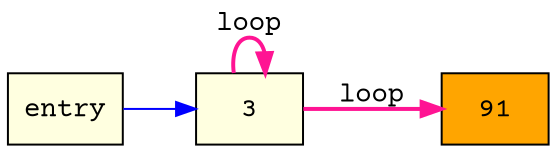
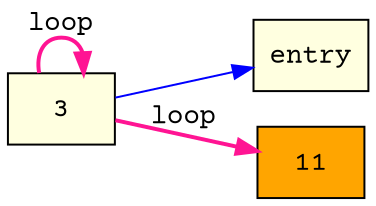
(150, 109) -> (174, 85)
(495, 109) -> (311, 162)
